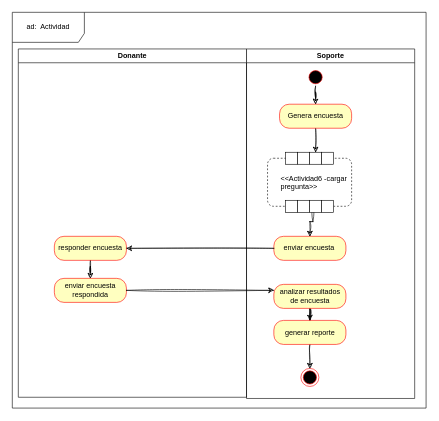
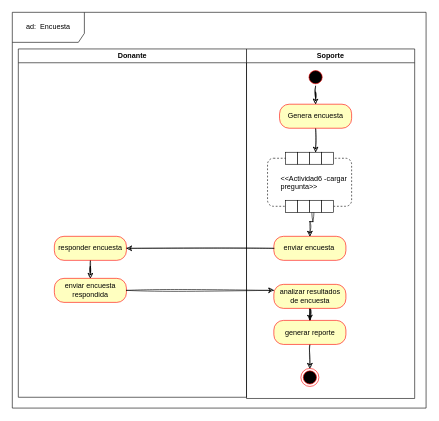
(48, 27) -> (48, 27)
